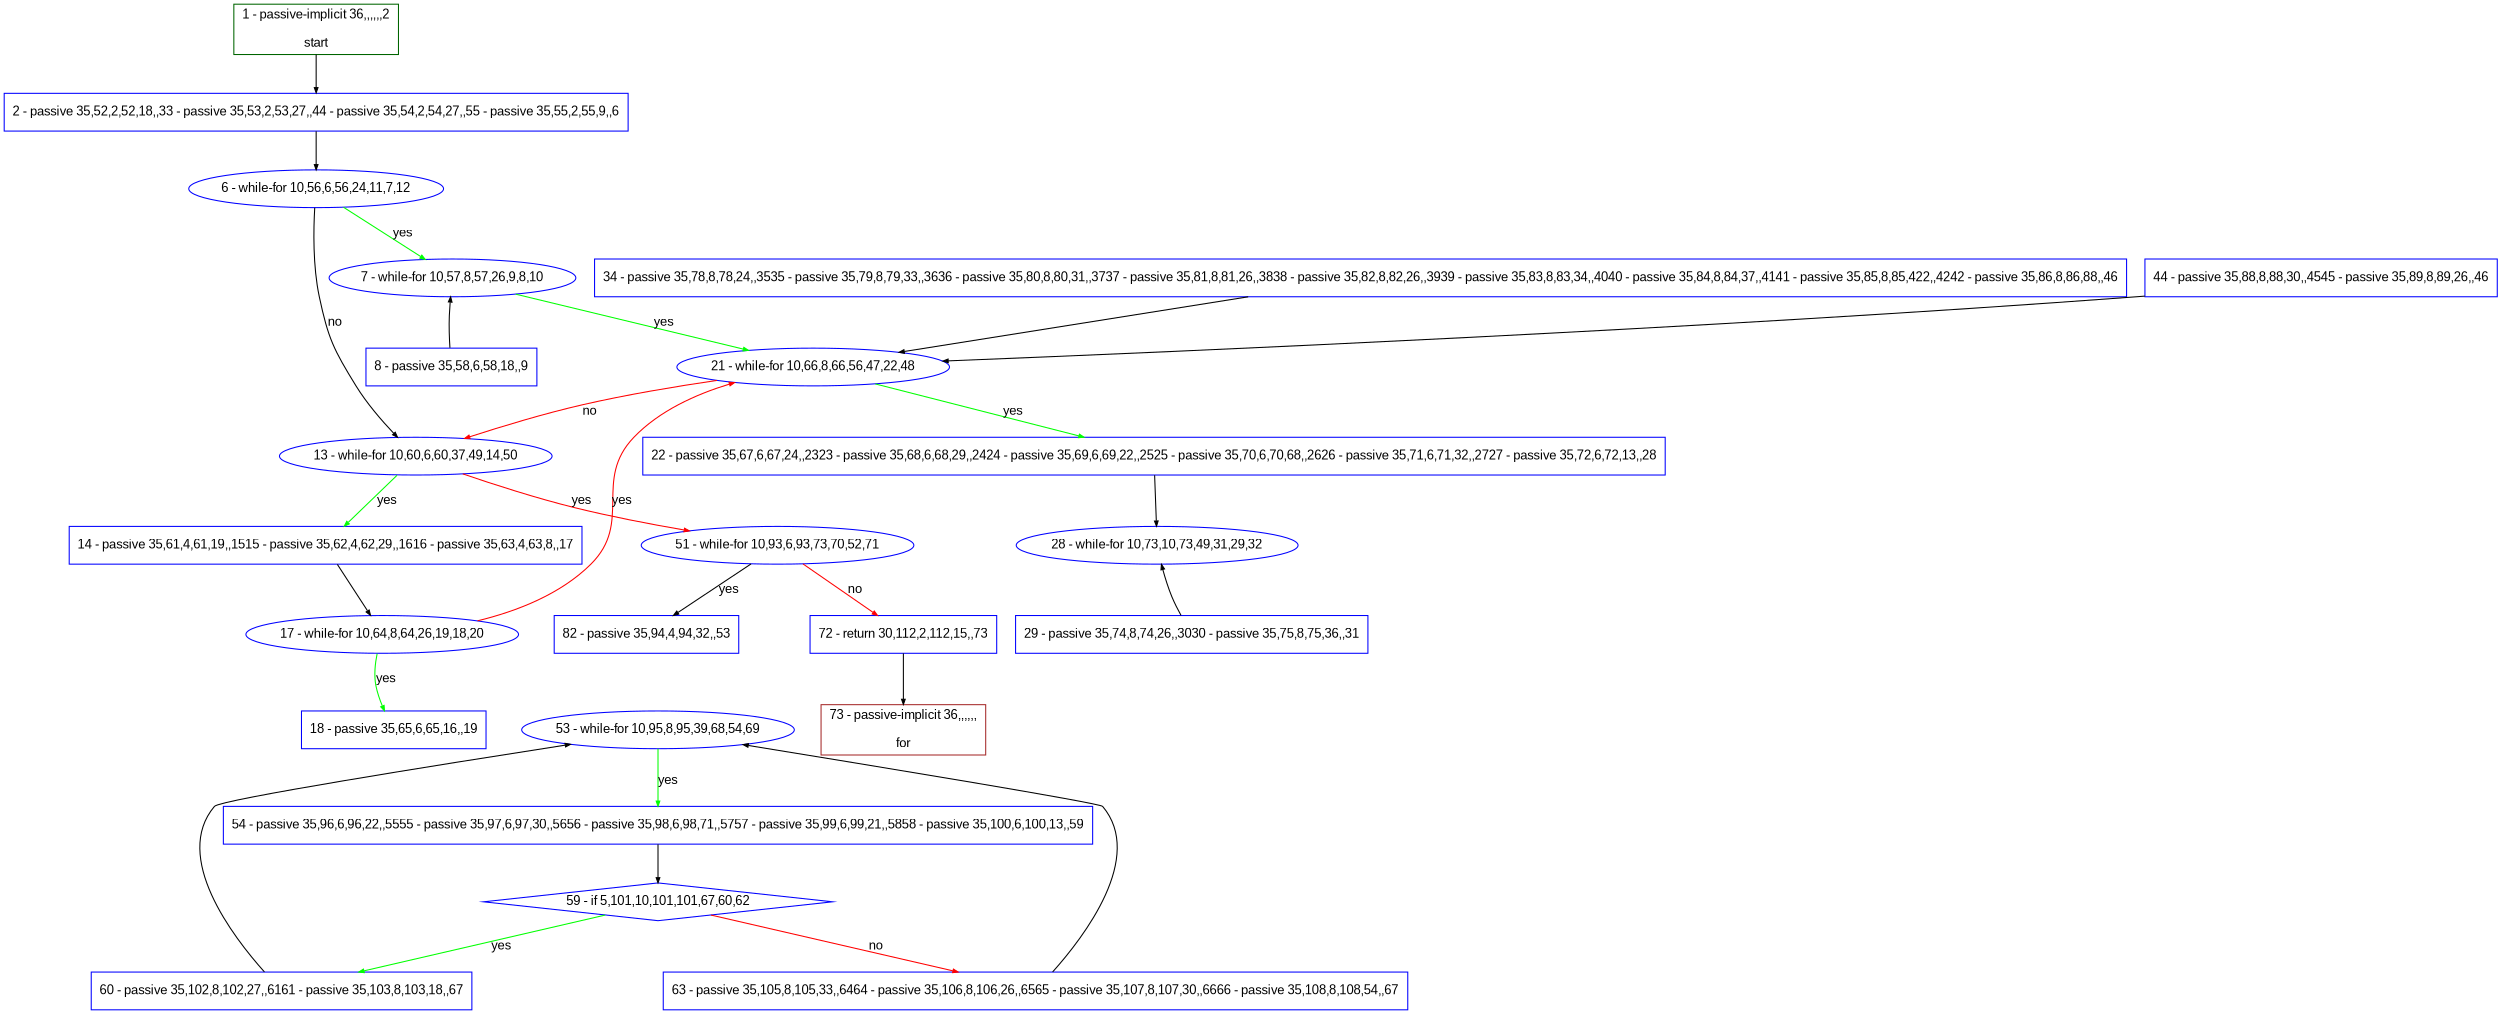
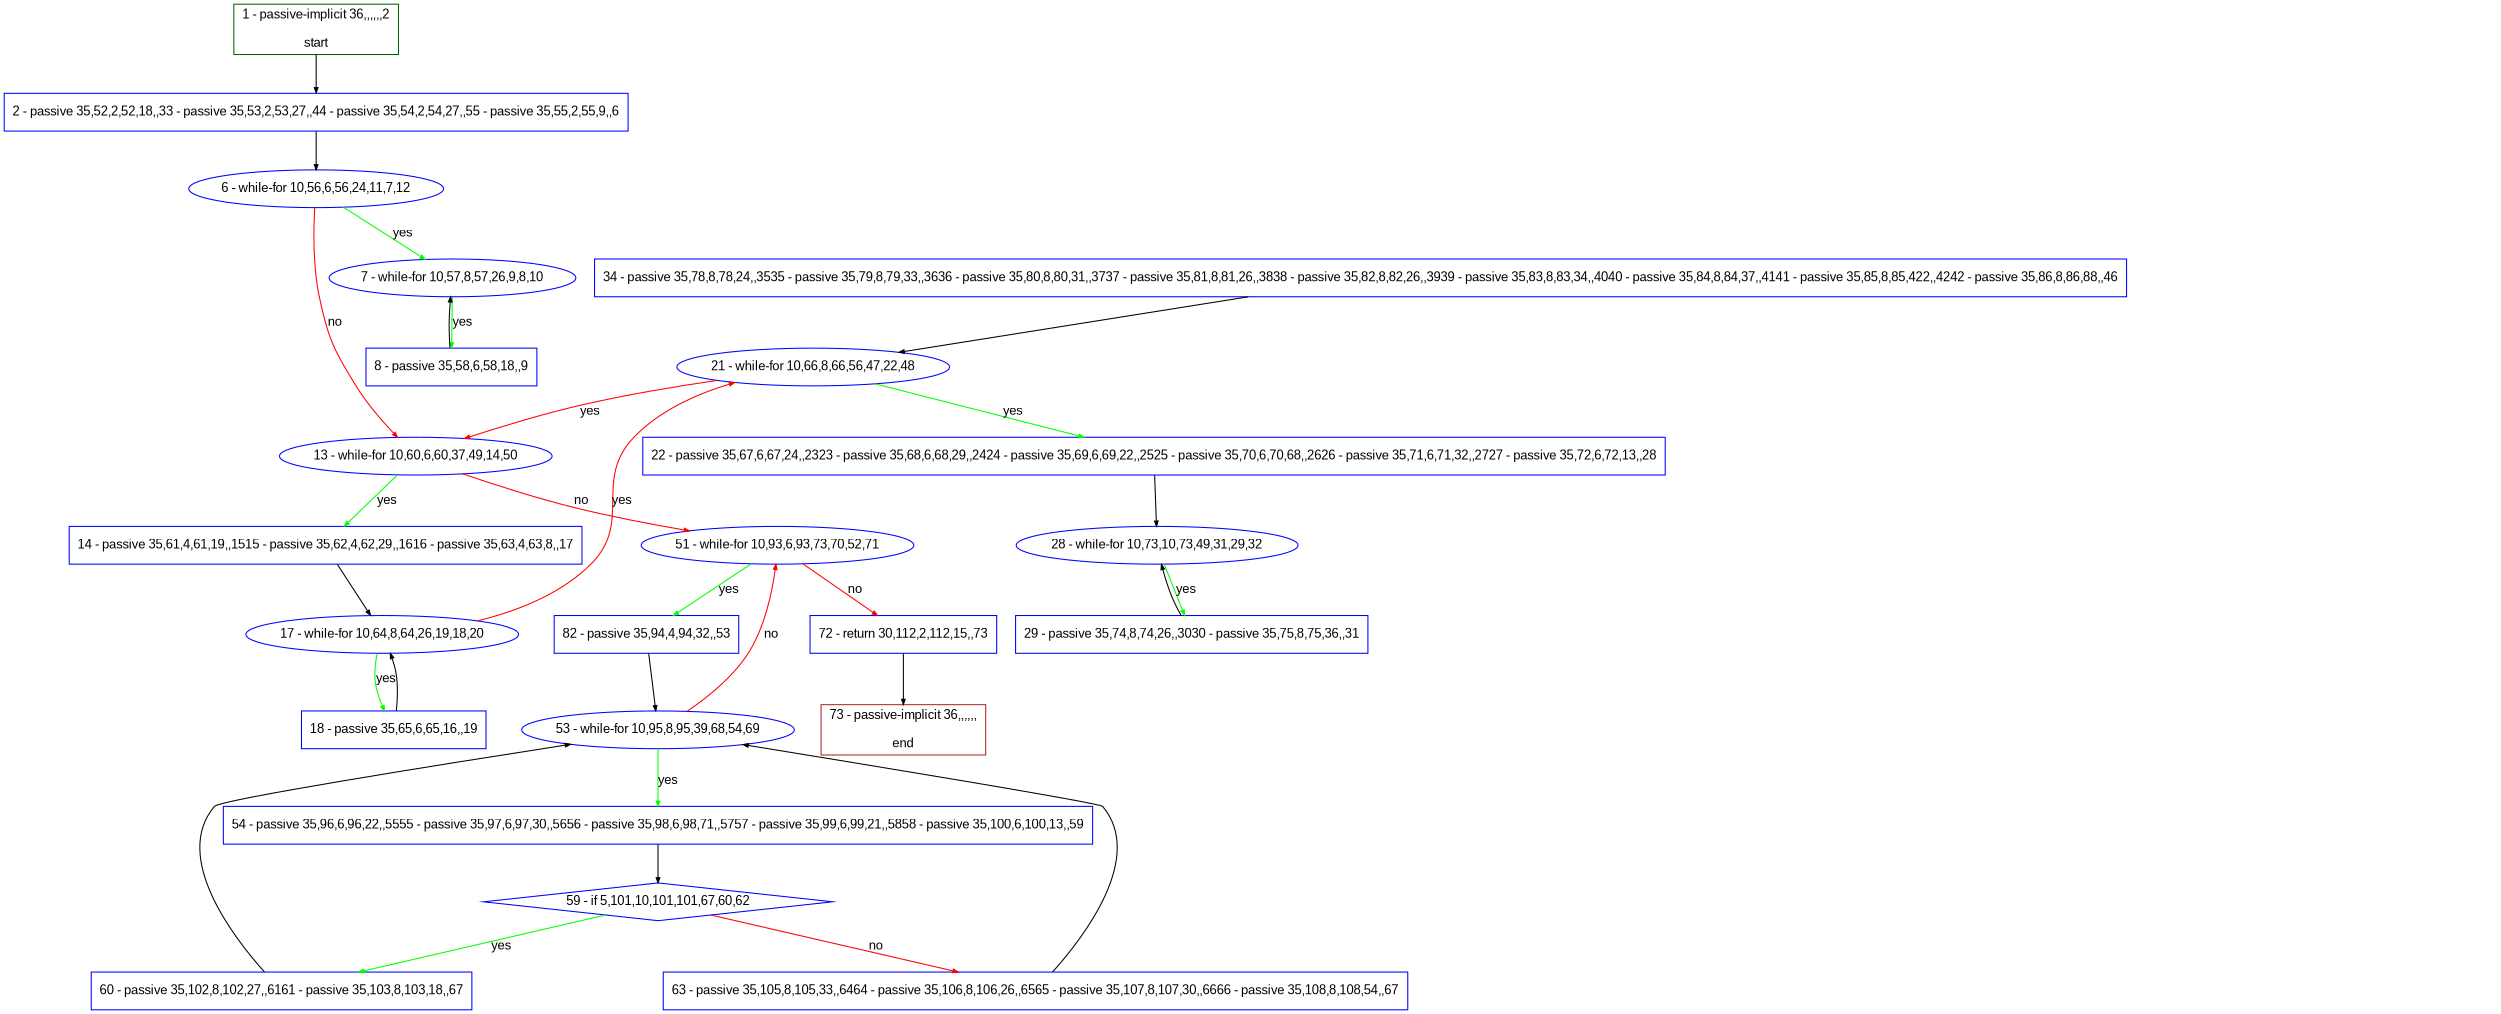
(2321, 278) -> none
(629, 322) -> (452, 320)
(328, 330) -> (328, 330)
(590, 412) -> (590, 412)
(581, 501) -> (581, 501)
none -> (1173, 587)
(715, 588) -> (715, 588)
none -> (749, 652)
none -> (652, 680)
none -> (397, 684)
(903, 730) -> (903, 730)
